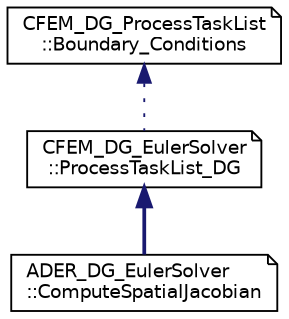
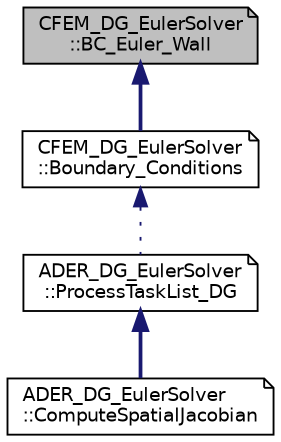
none -> (141, 36)
(144, 36) -> (141, 159)
(144, 159) -> (141, 283)
